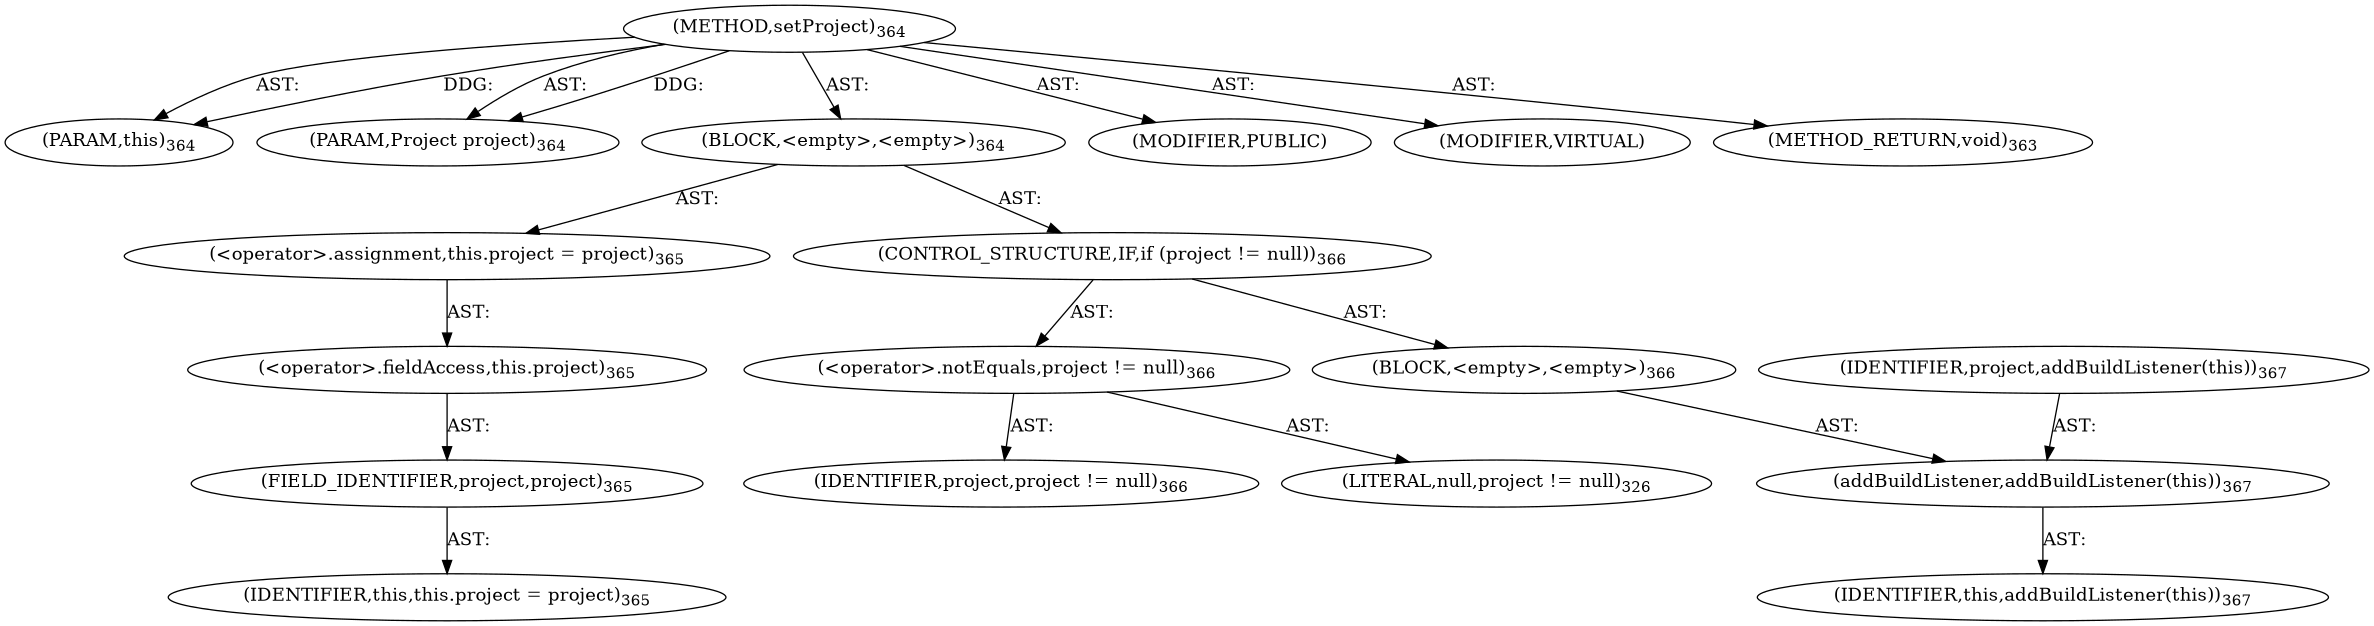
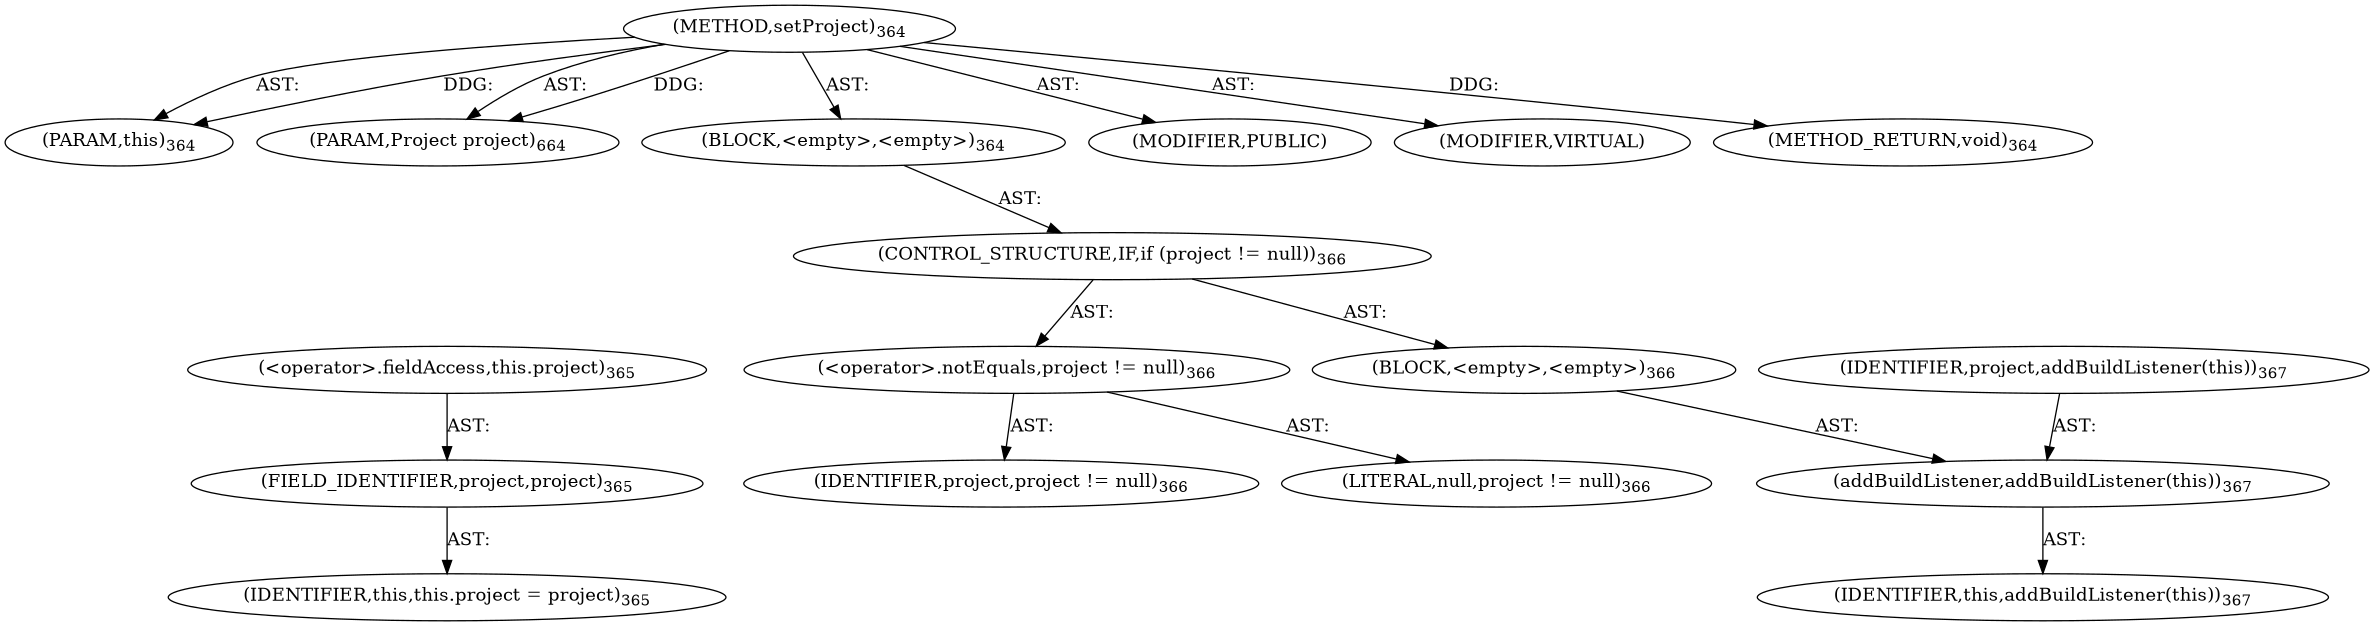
(1477, 86) -> (1477, 86)
(552, 140) -> (552, 140)
(2023, 140) -> (2023, 140)
(447, 256) -> none
(1636, 482) -> (1636, 482)
